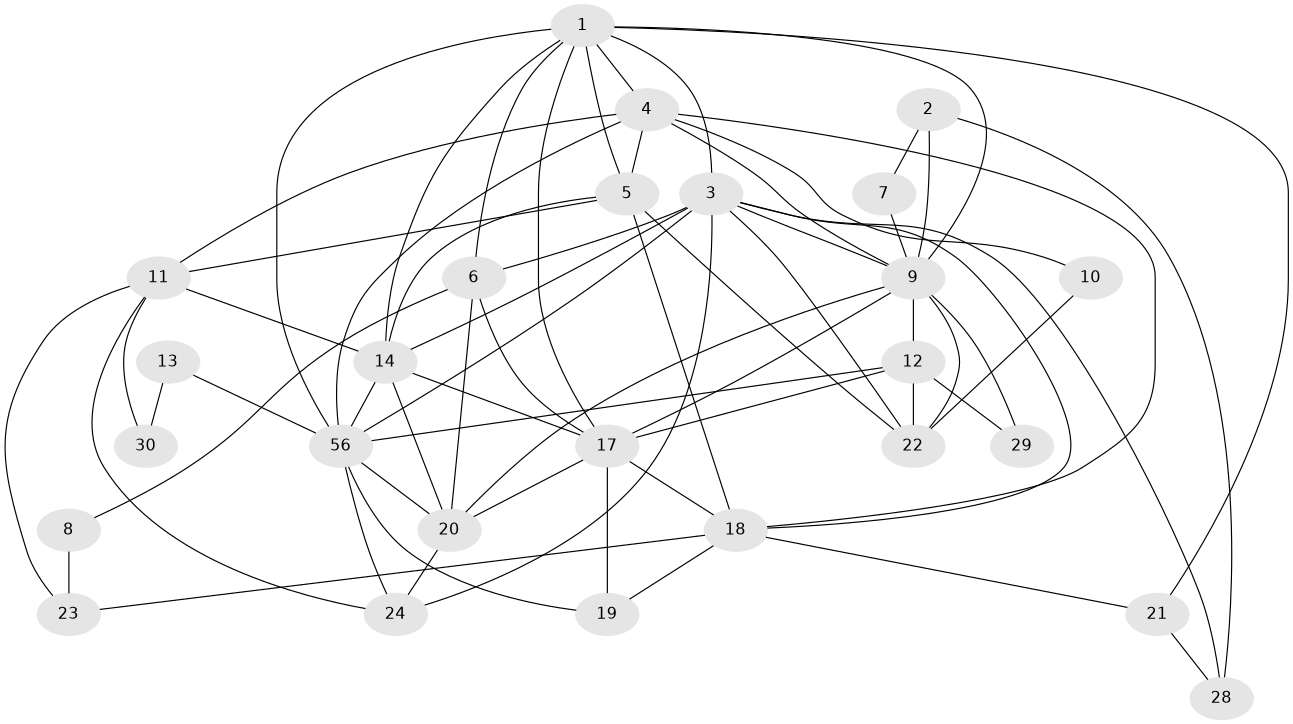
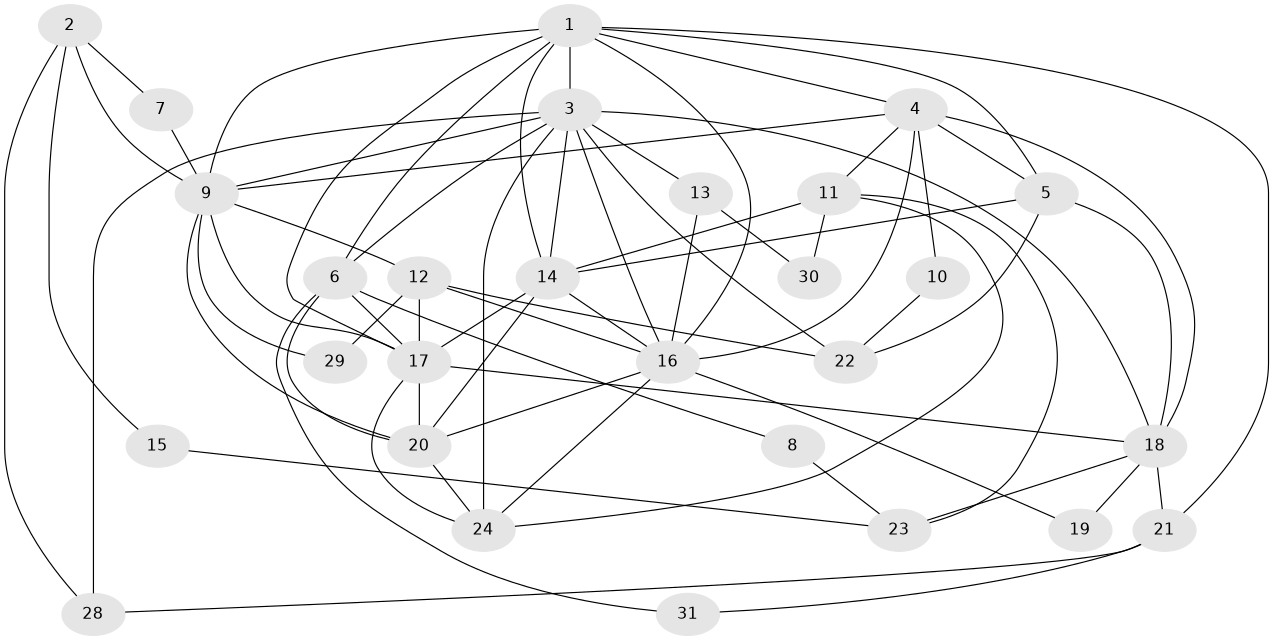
none -> (635, 152)
(393, 236) -> none
(960, 362) -> none
none -> (158, 446)
(341, 446) -> (668, 362)
(607, 530) -> (376, 463)
none -> (688, 614)
